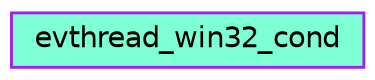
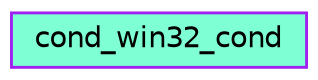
(188, 40) -> (159, 40)
